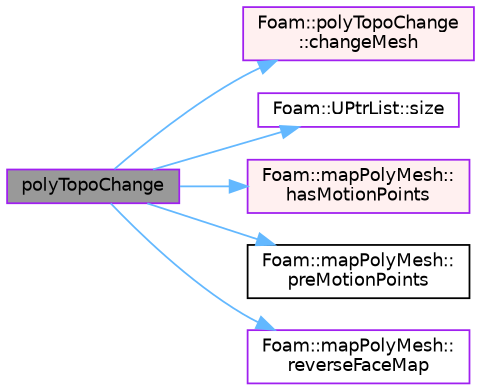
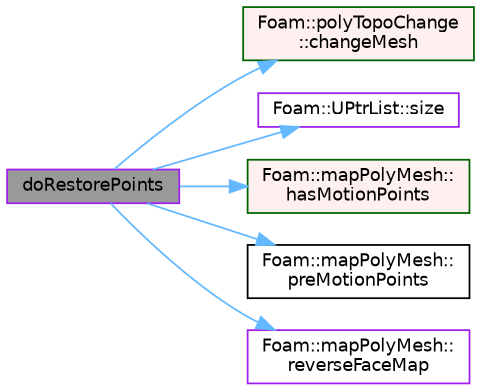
(359, 34) -> (359, 34)
(93, 186) -> (93, 186)
(359, 186) -> (359, 186)
